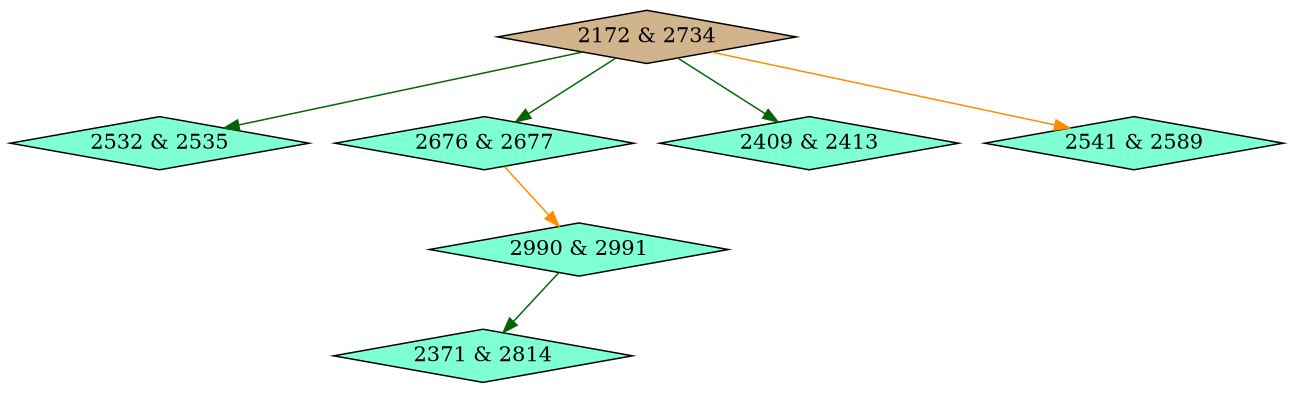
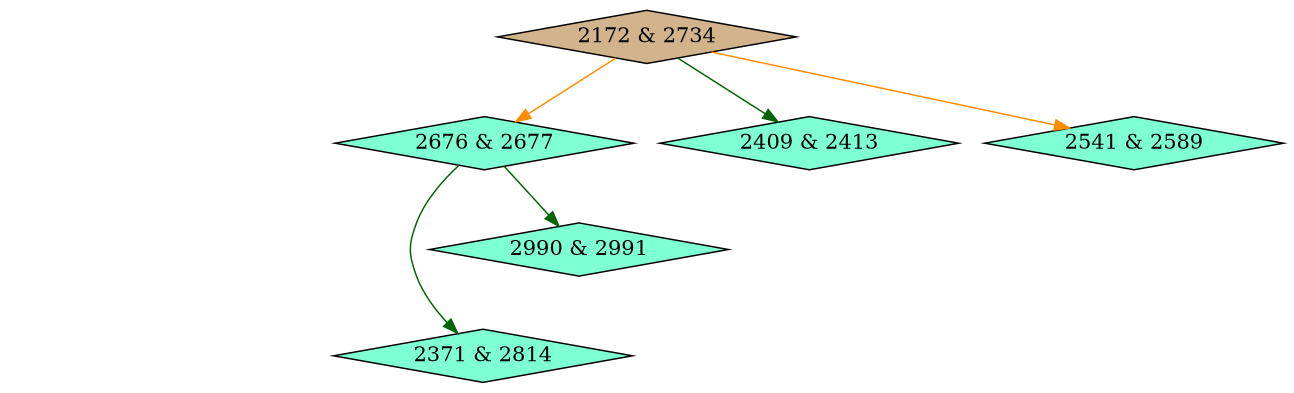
(572, 86) -> (572, 86)
(160, 143) -> none
(527, 191) -> (527, 191)
(536, 297) -> (411, 242)
